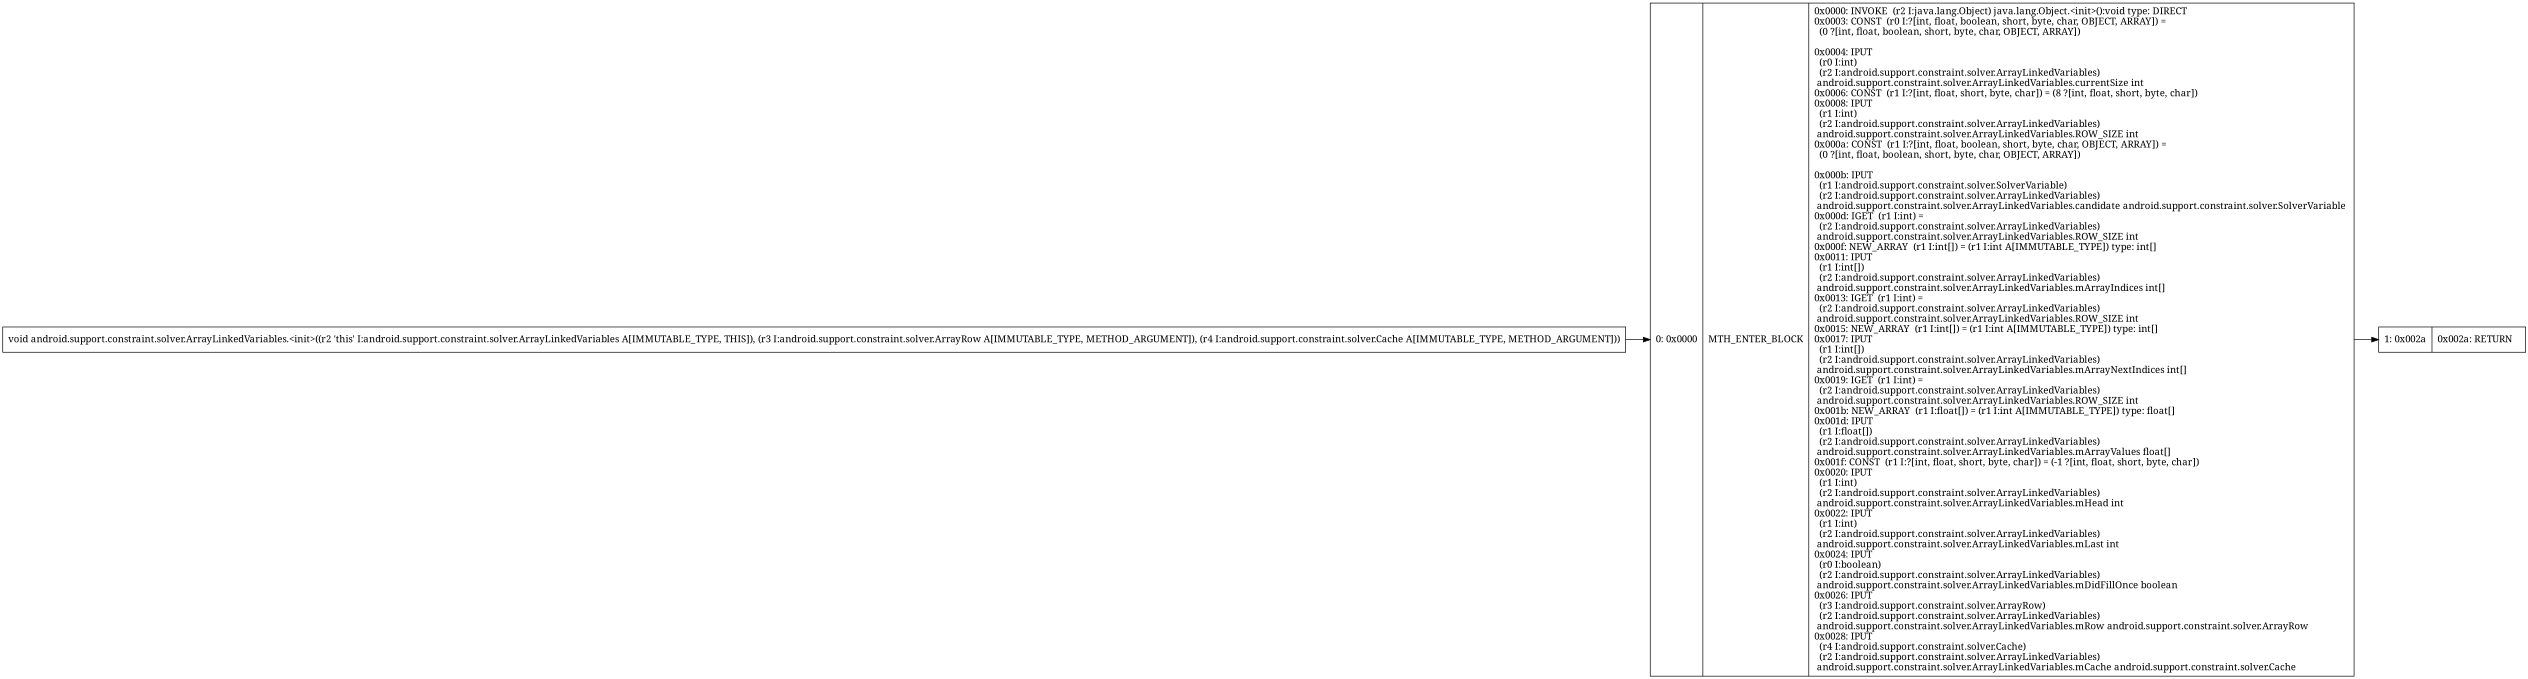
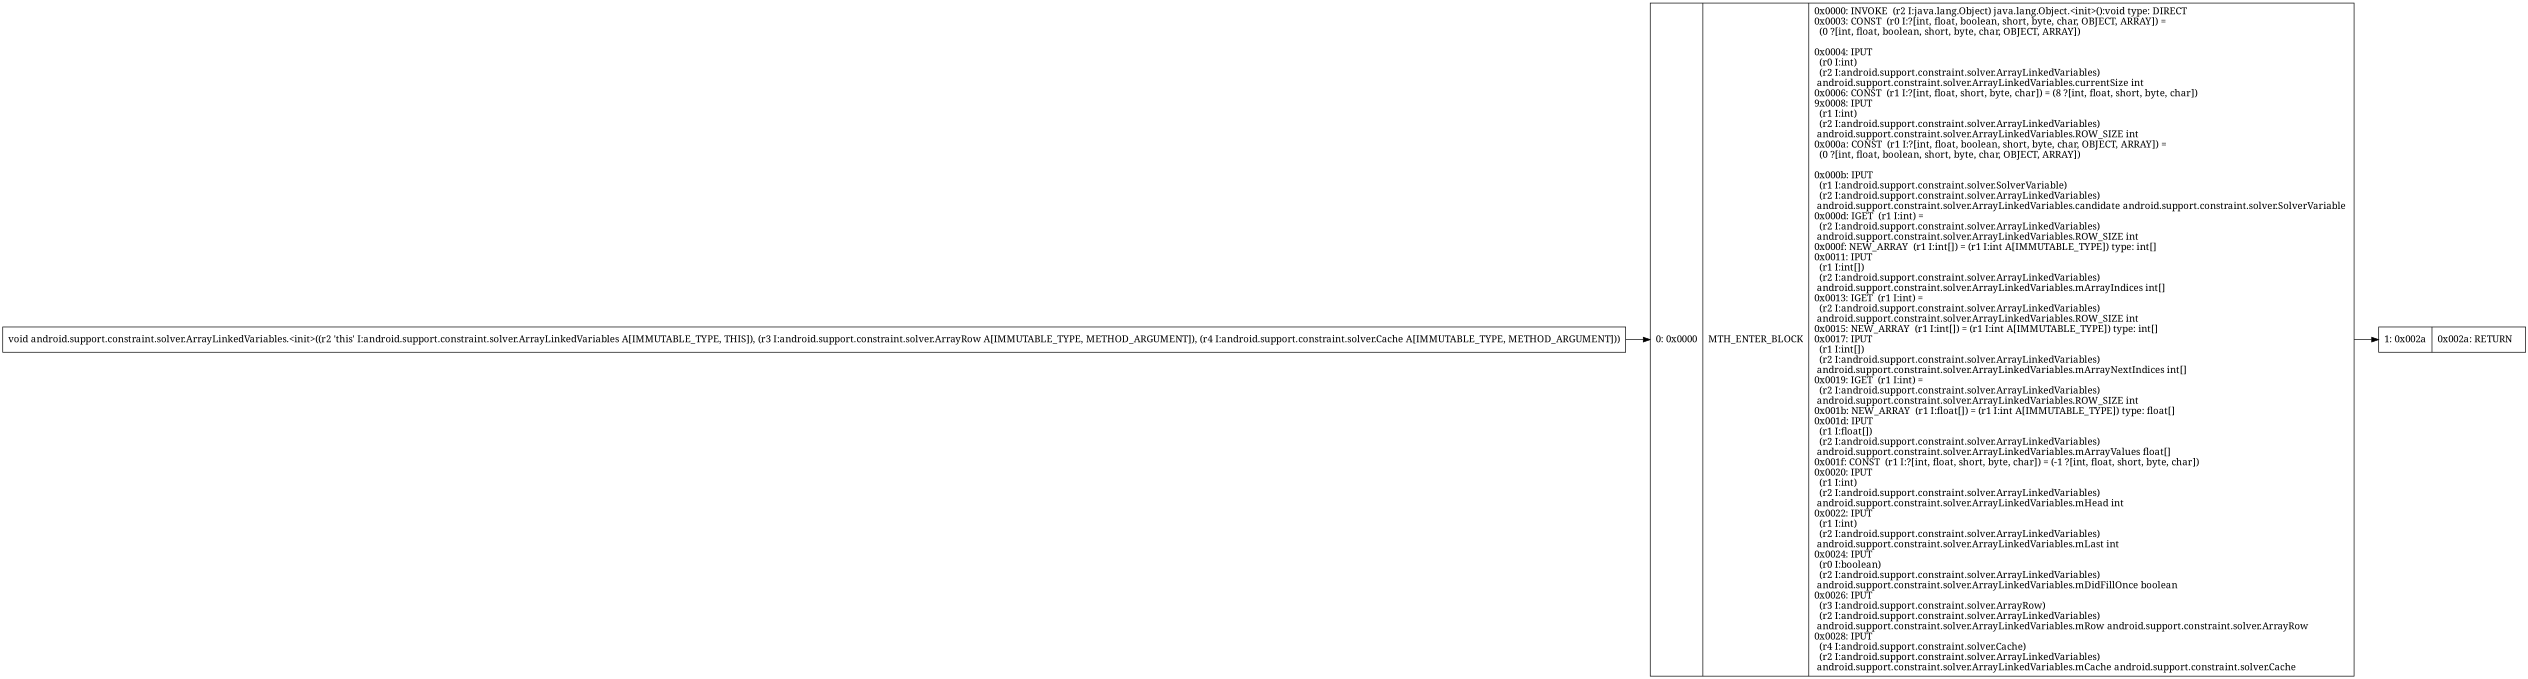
(1846, 104) -> (1846, 104)
